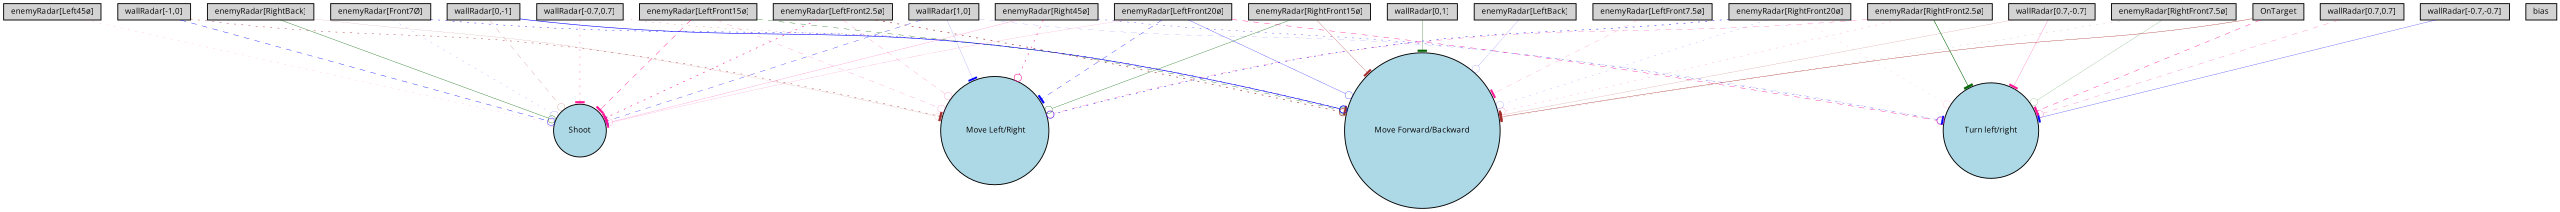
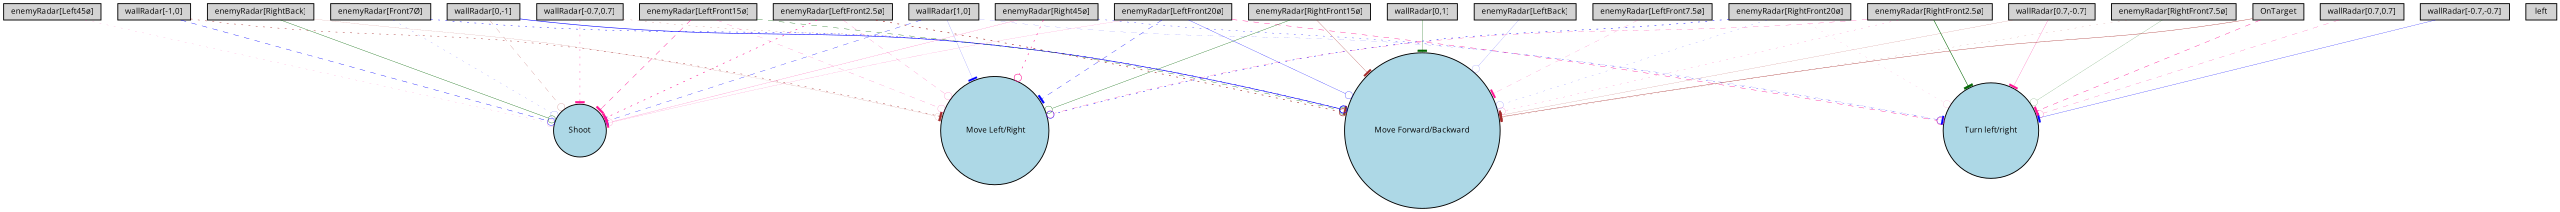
(2541, 12) -> (2541, 12)
